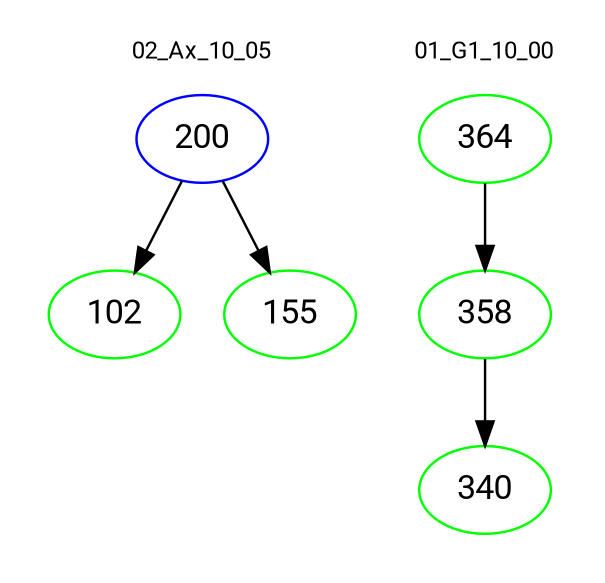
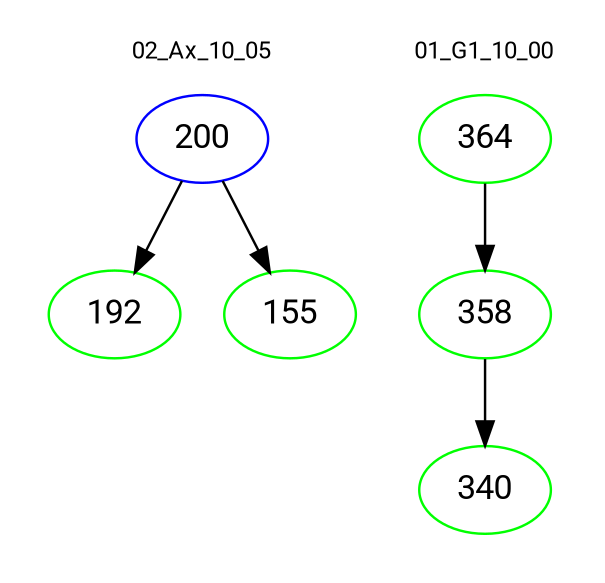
(115, 314) -> (115, 314)
